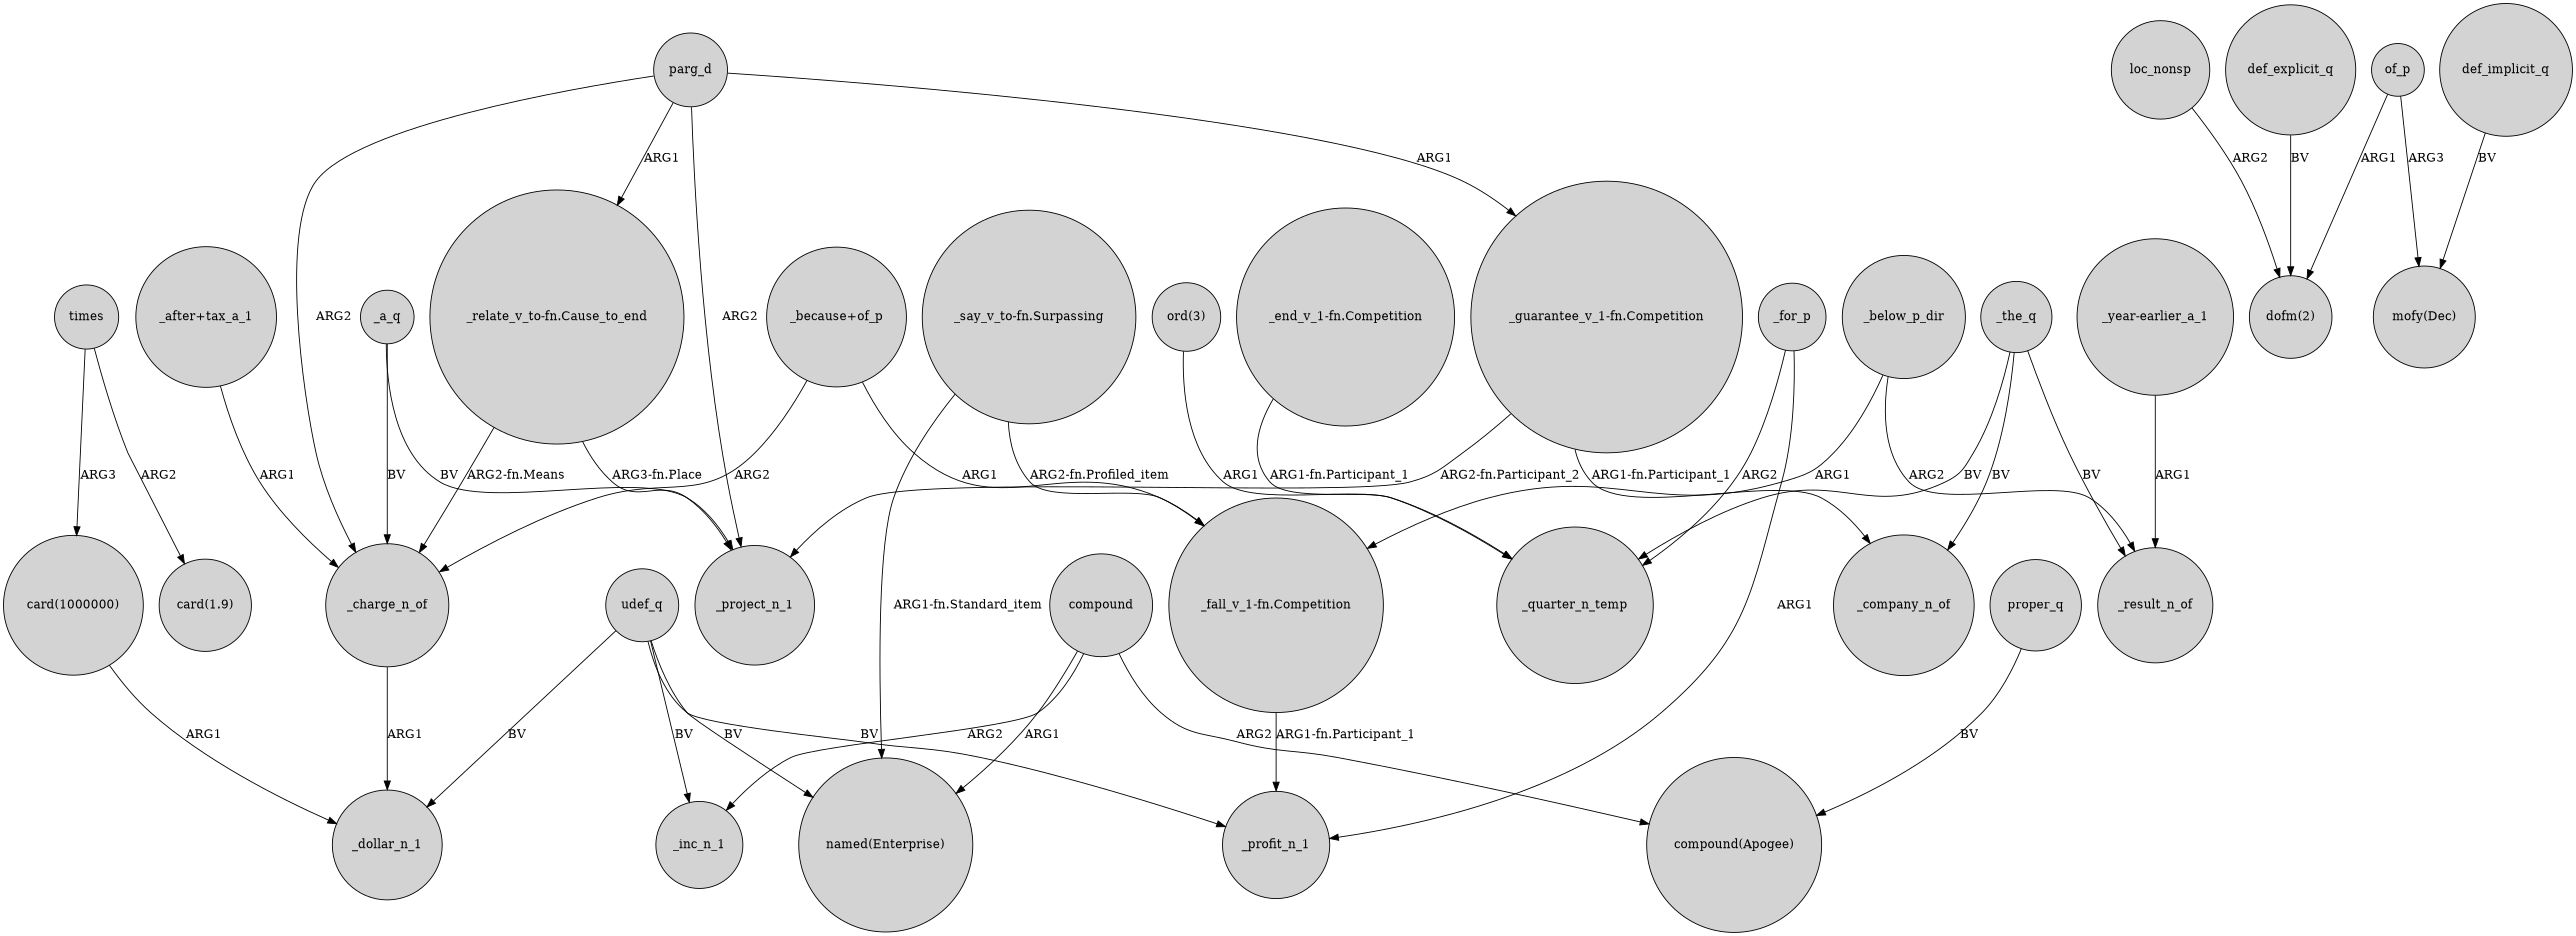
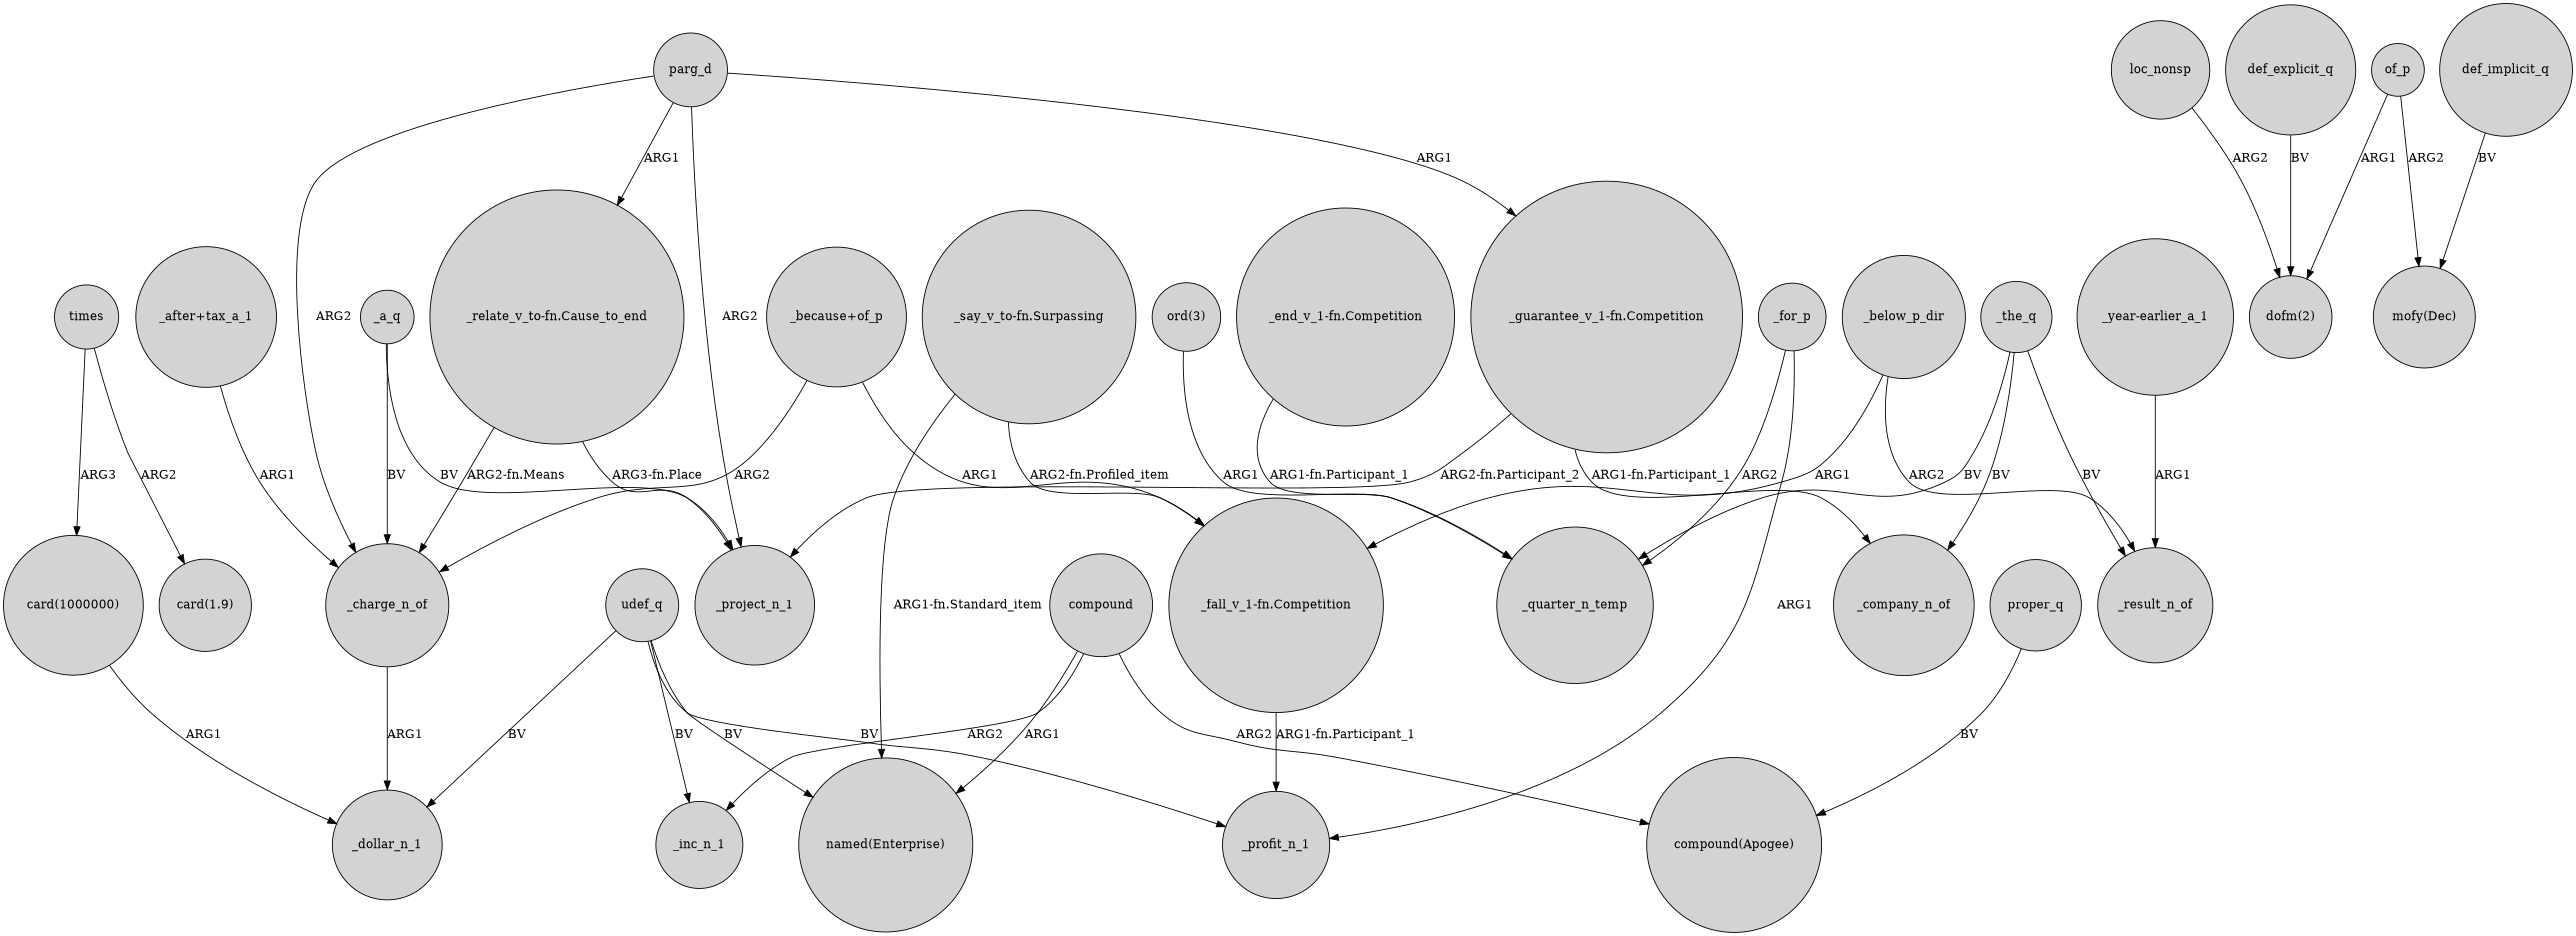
(2426, 159) -> (2426, 159)
